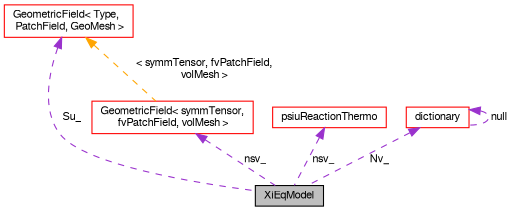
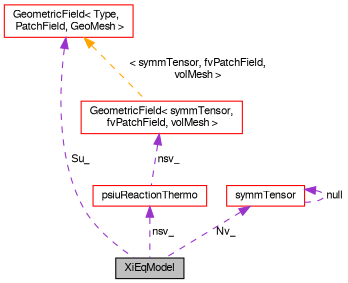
(438, 117) -> (266, 196)
(240, 163) -> (154, 165)
